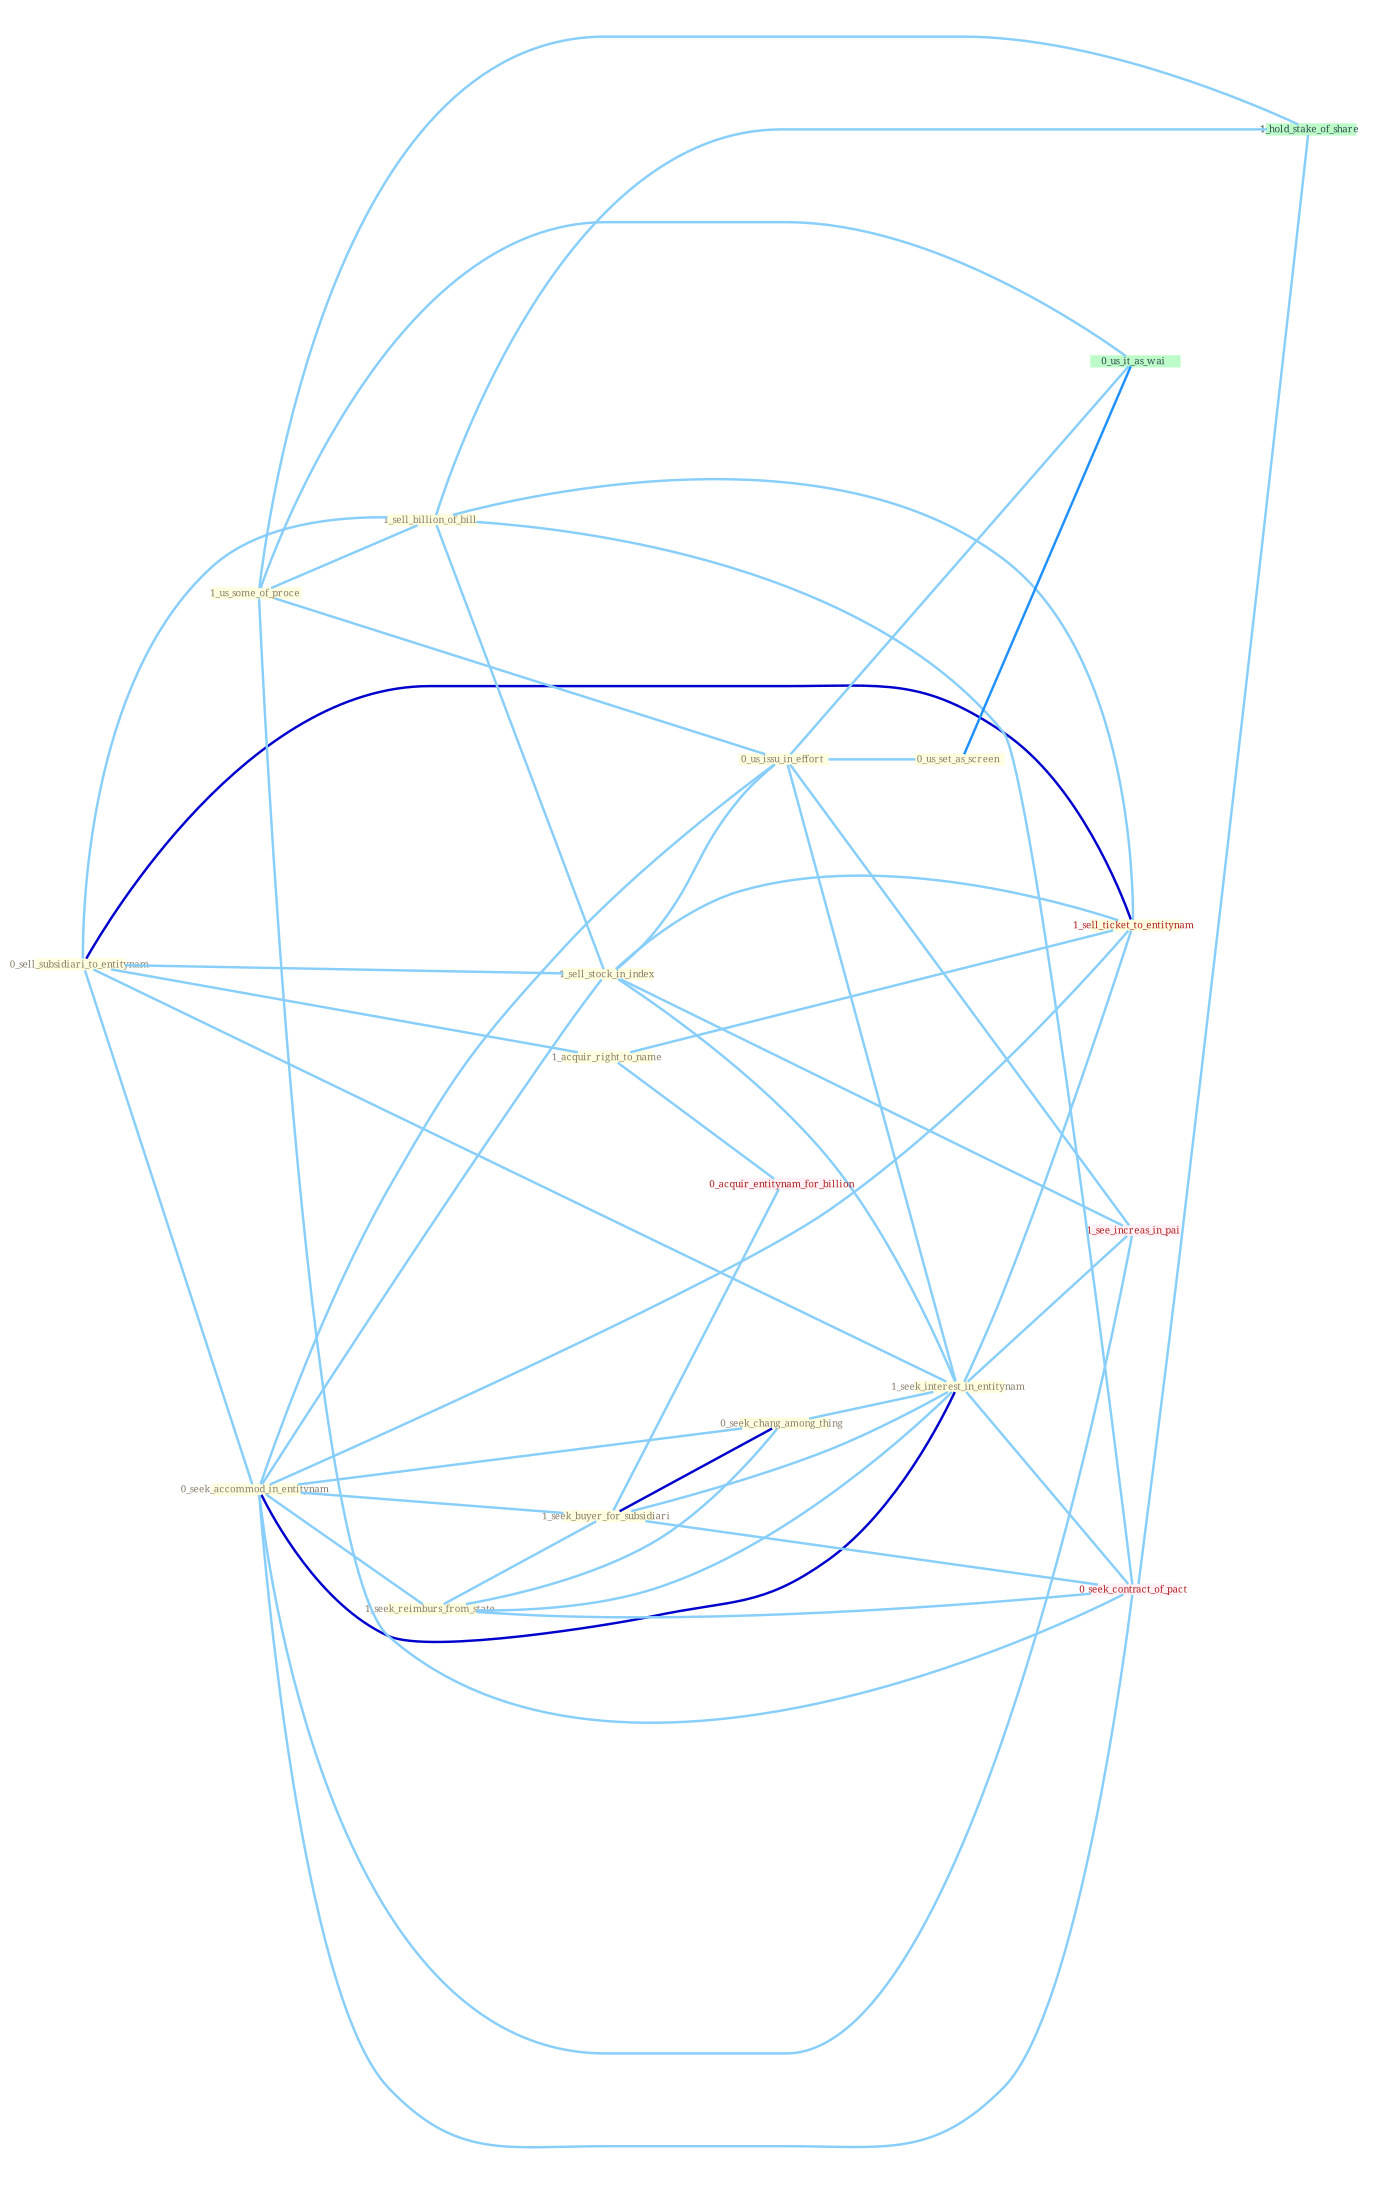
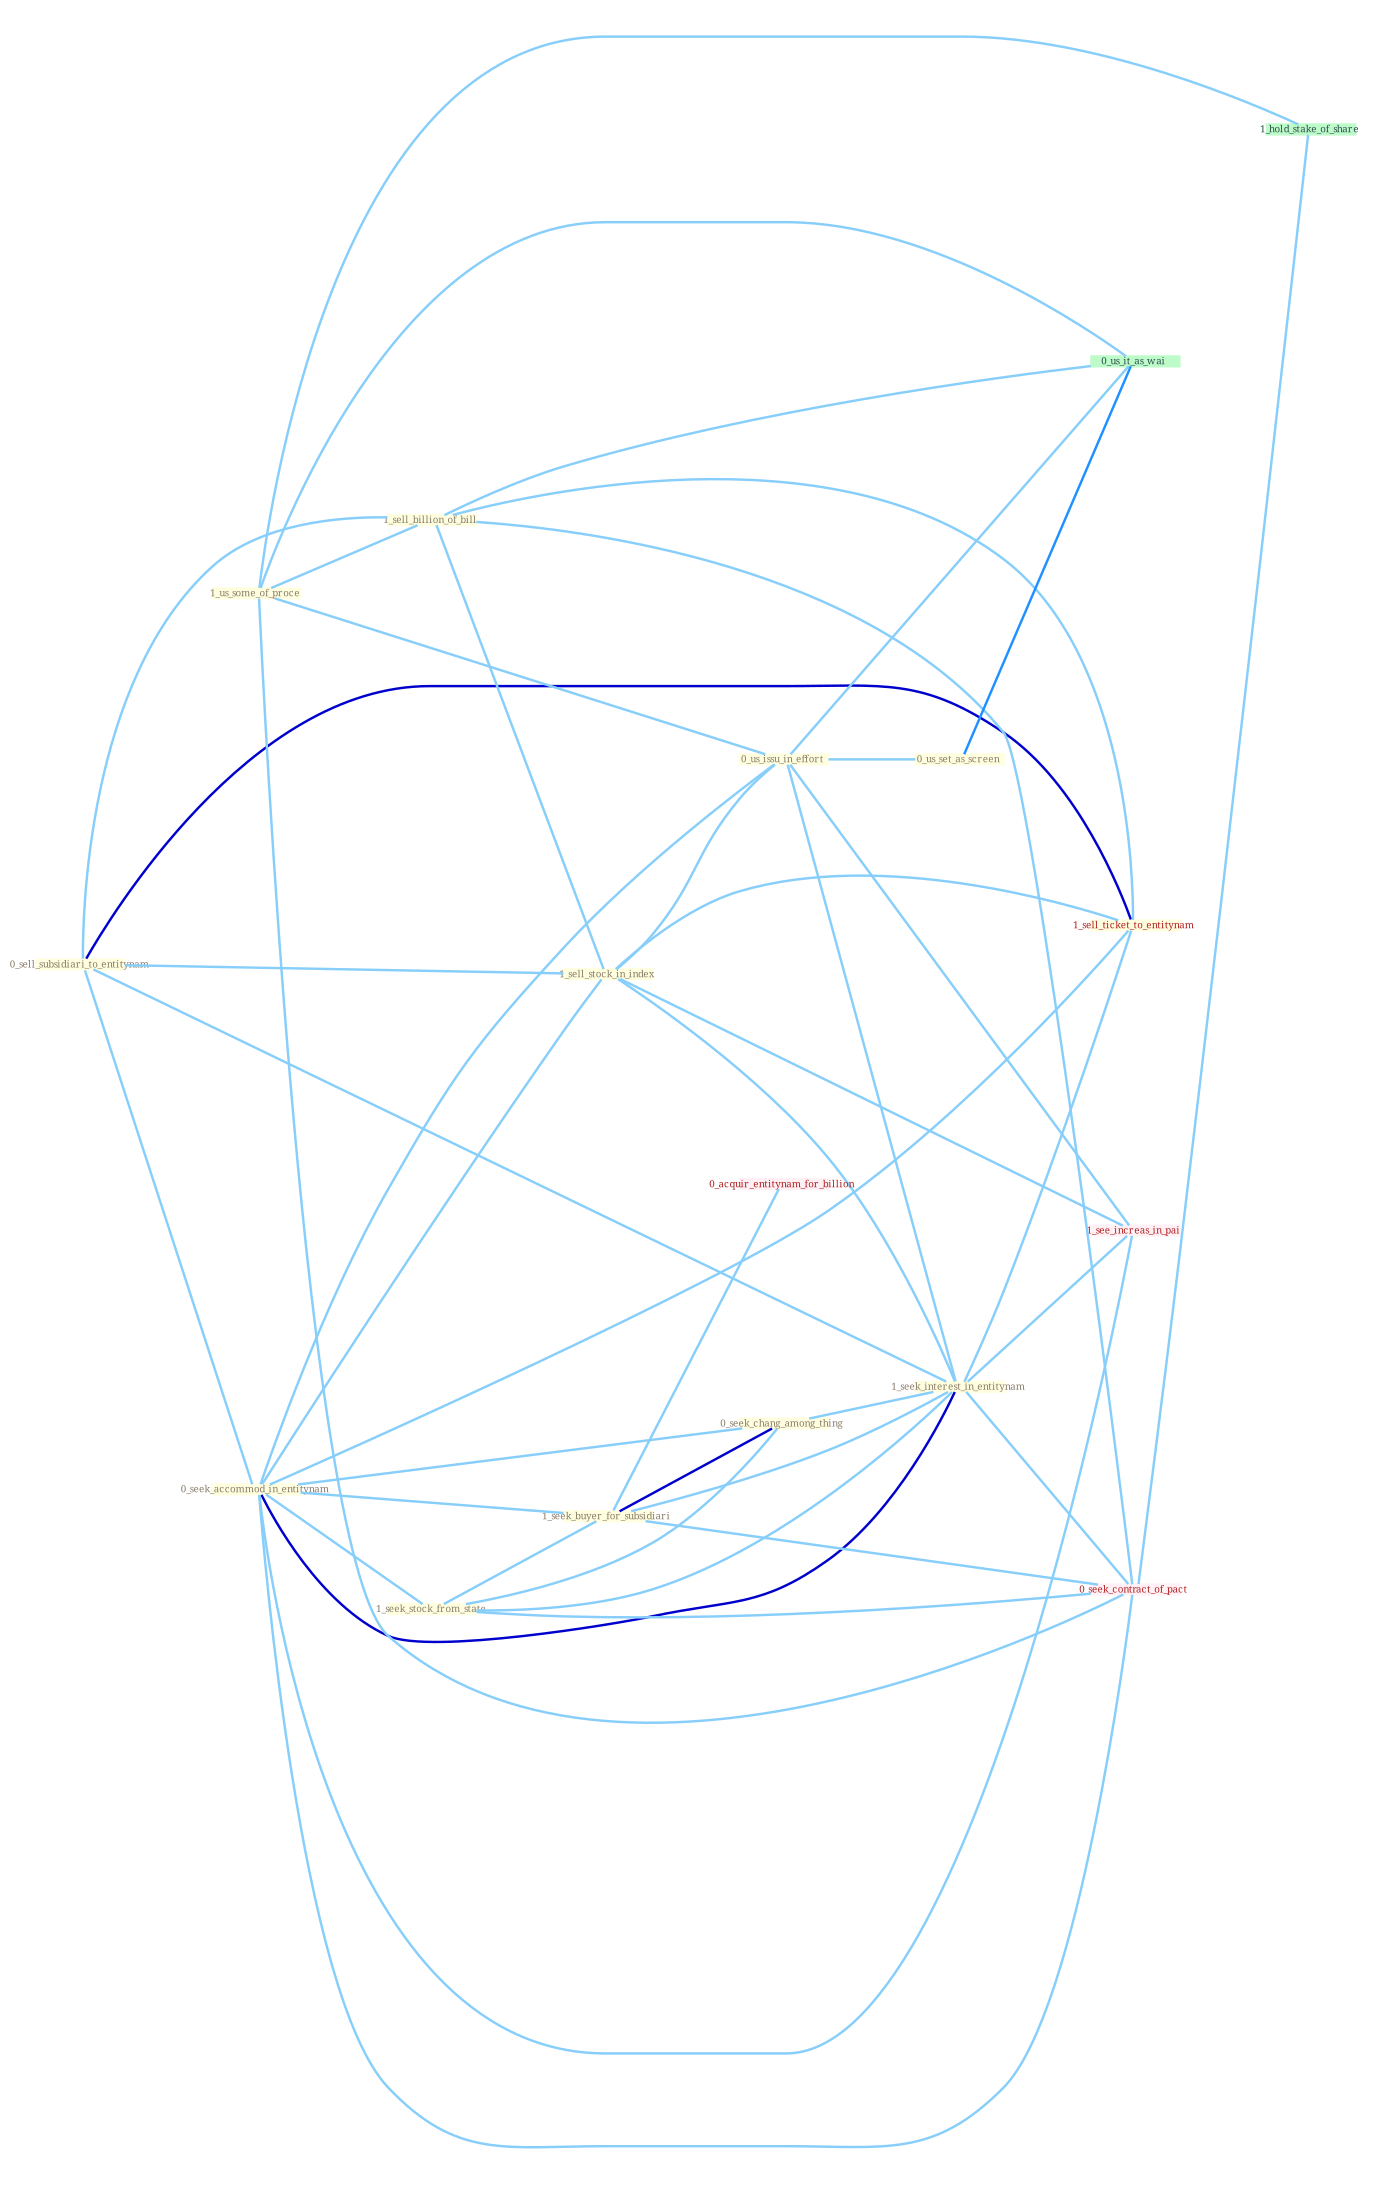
(750, 135) -> (762, 418)
(608, 1057) -> none
(432, 1609) -> (432, 1609)
